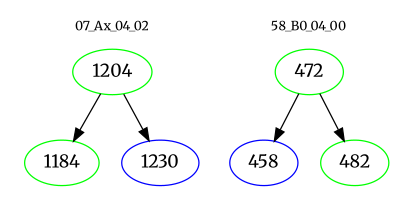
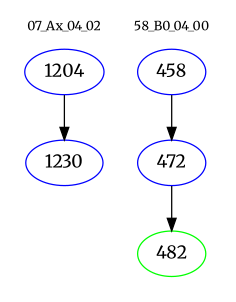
(112, 72) -> (64, 72)
(309, 72) -> (172, 163)
(289, 112) -> (172, 111)
(62, 163) -> none
